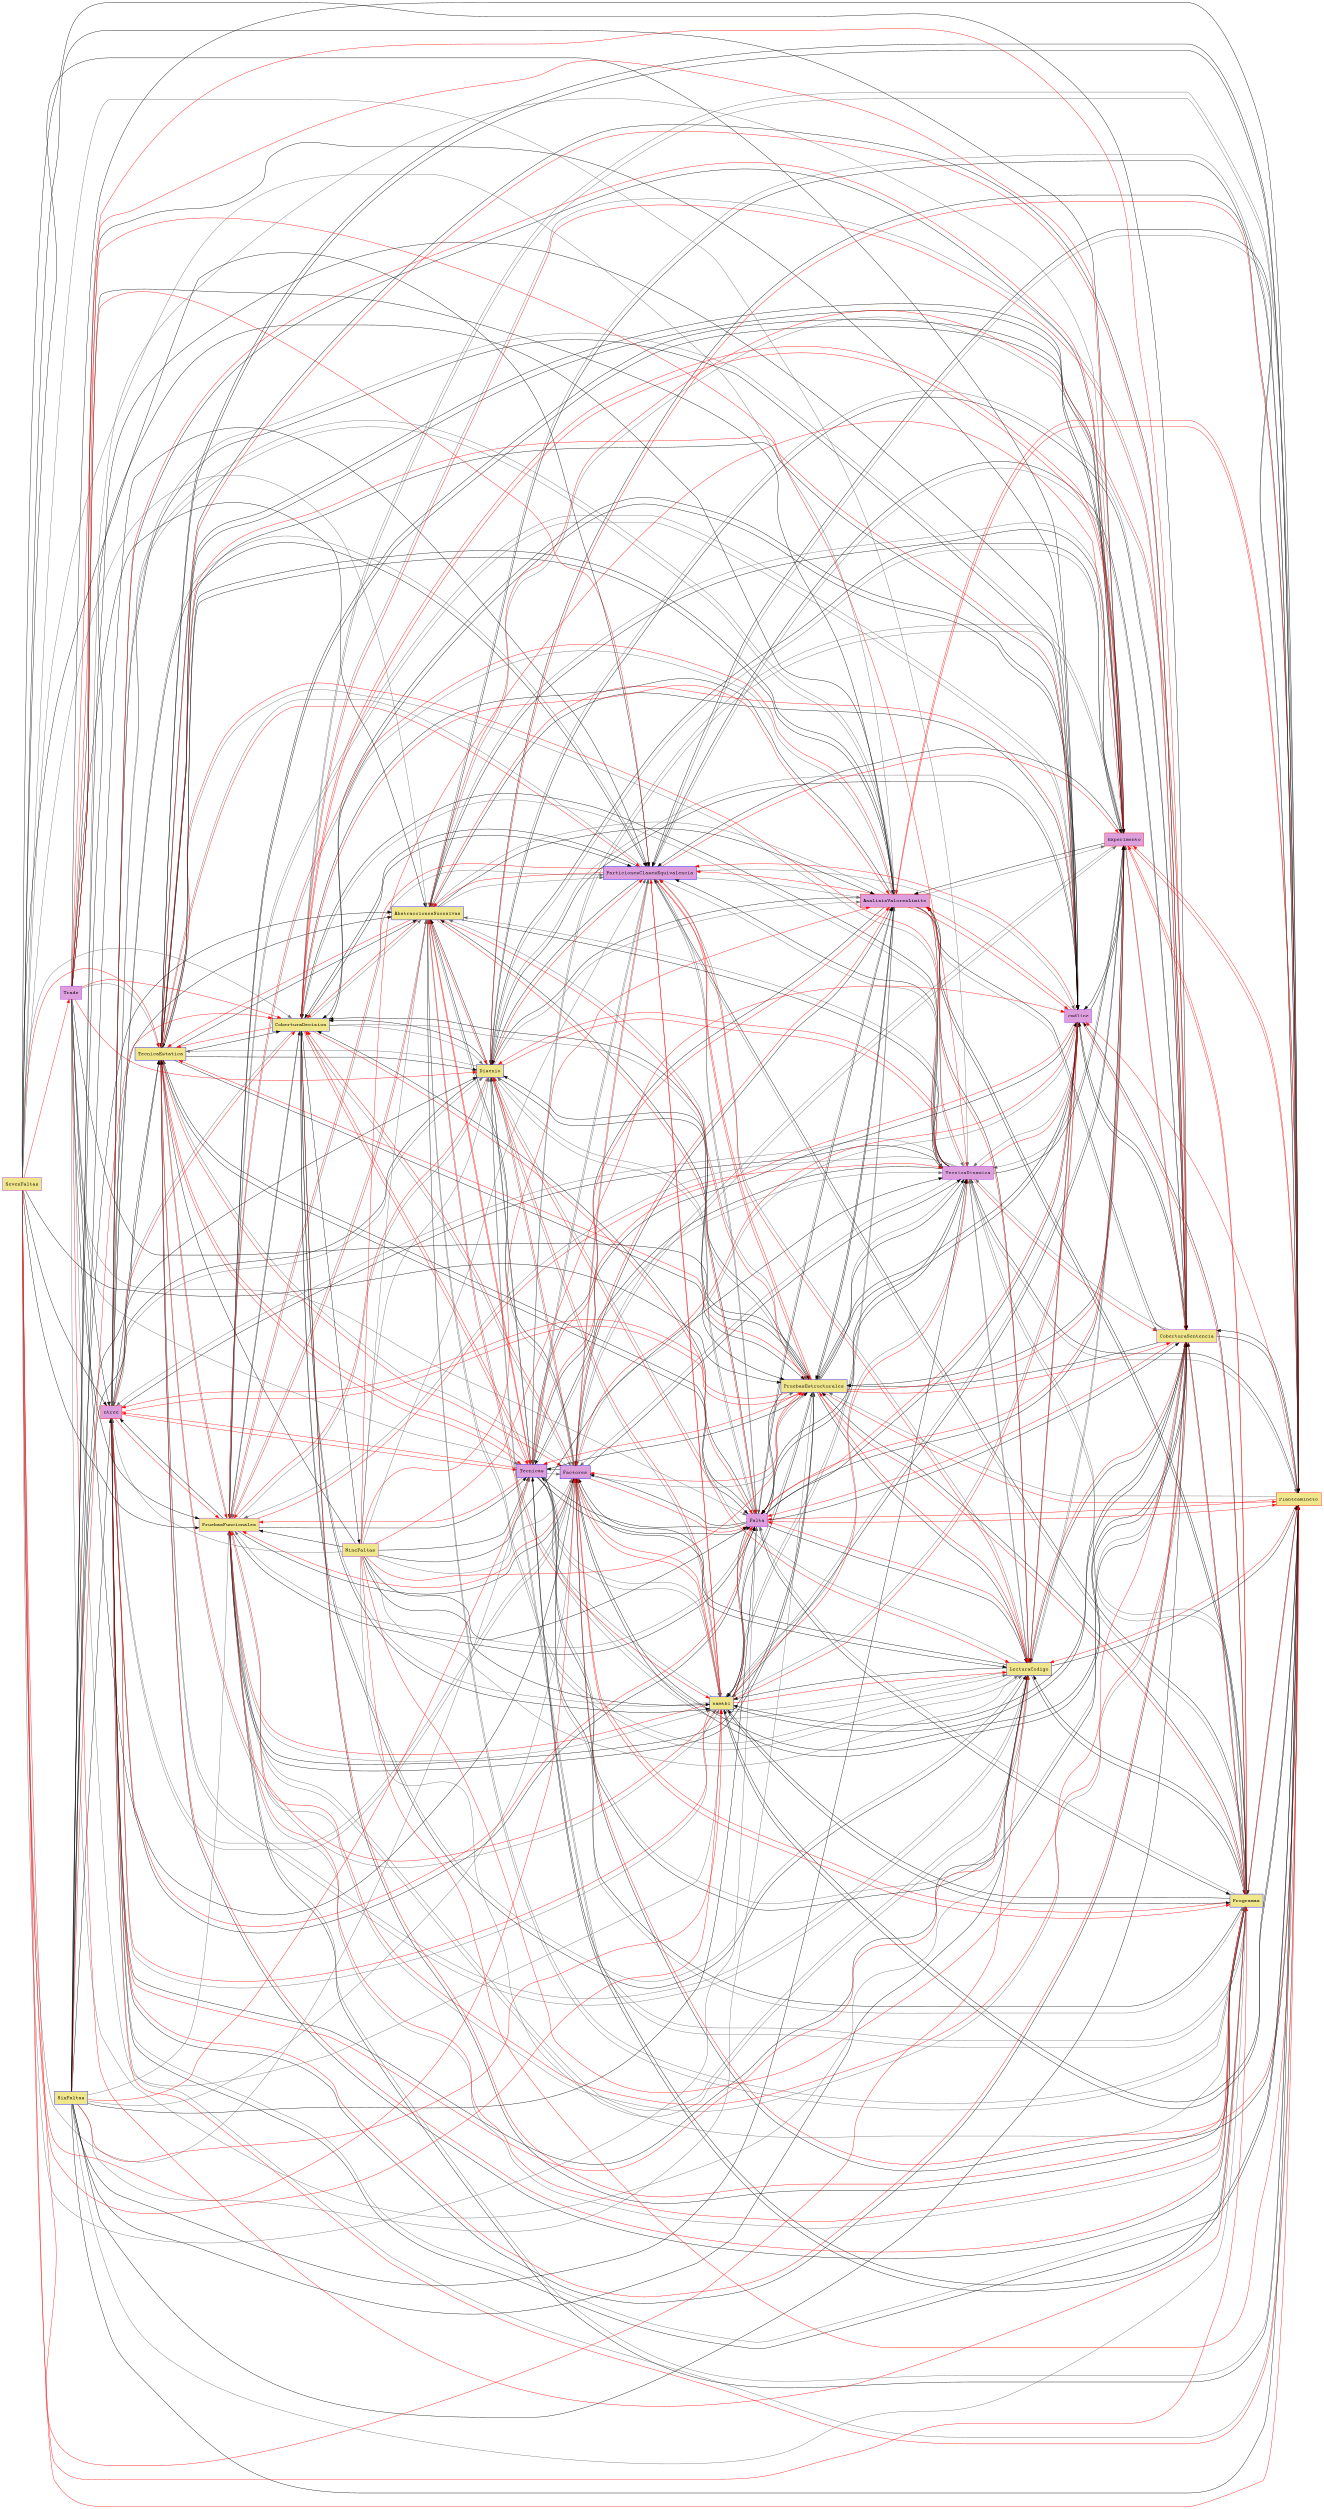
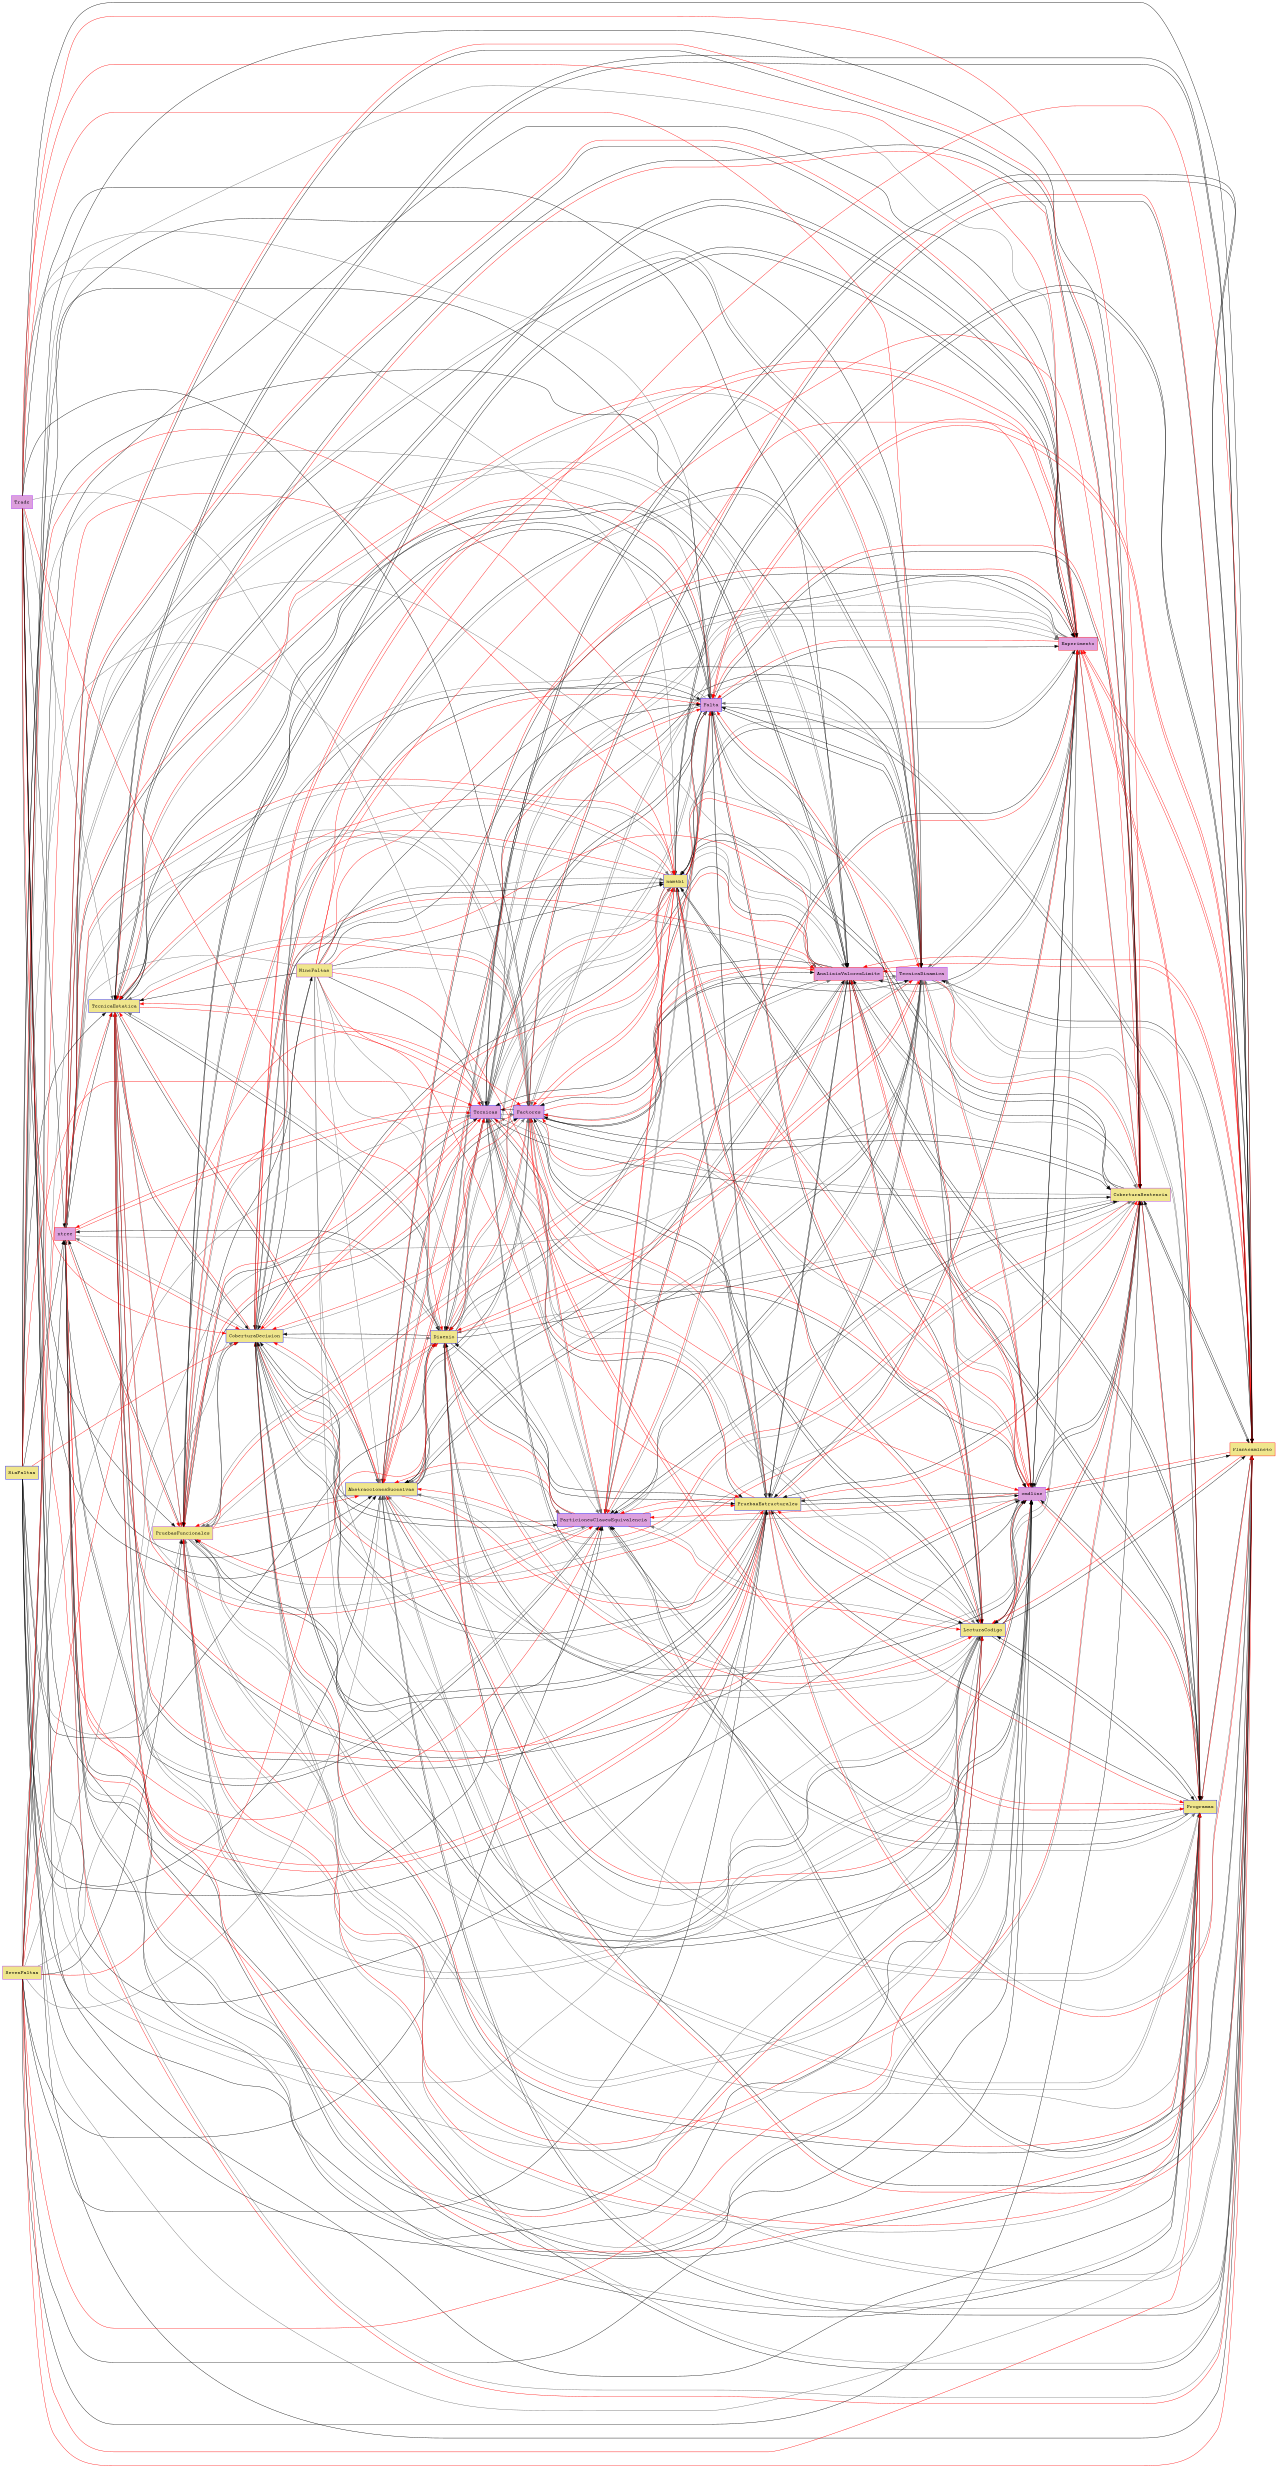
(822, 551) -> (532, 723)
(46, 1090) -> (287, 1683)
none -> (1136, 1475)
(757, 1520) -> (711, 705)
(230, 2213) -> (119, 2063)
